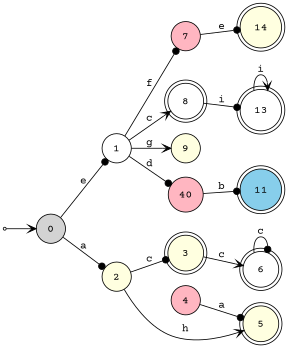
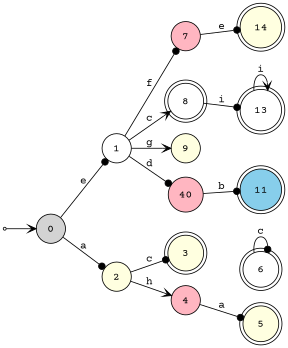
(219, 260) -> none
(171, 335) -> (147, 287)
